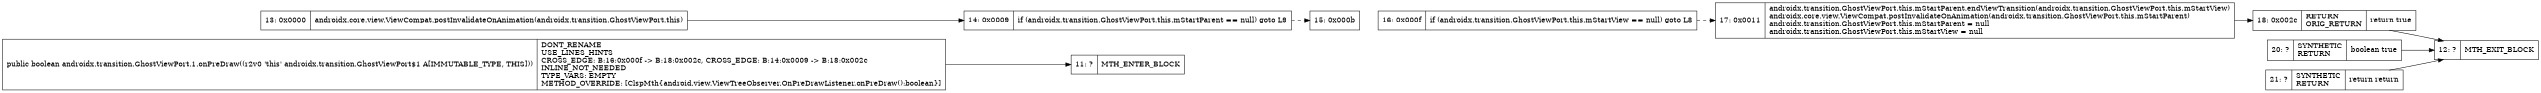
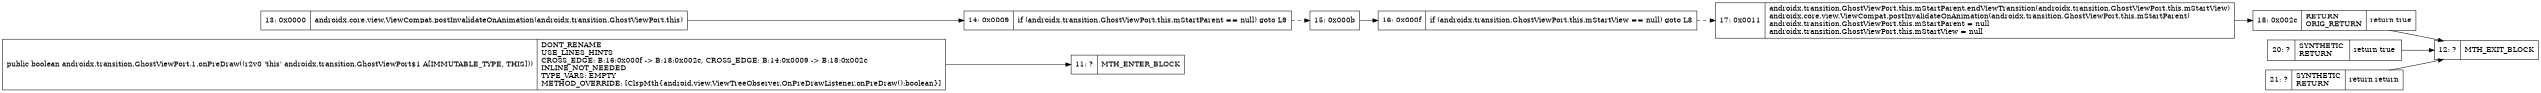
none -> (1366, 20)
(2374, 50) -> (2375, 50)
